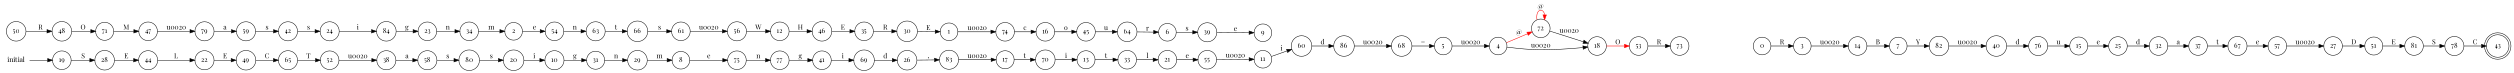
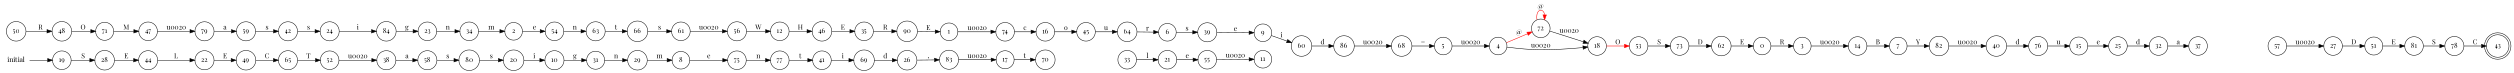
(907, 31) -> (907, 31)
(1659, 42) -> (1659, 42)
none -> (1721, 46)
(2237, 46) -> none
(1279, 54) -> (1279, 38)
(801, 57) -> (801, 57)
(1086, 60) -> none
